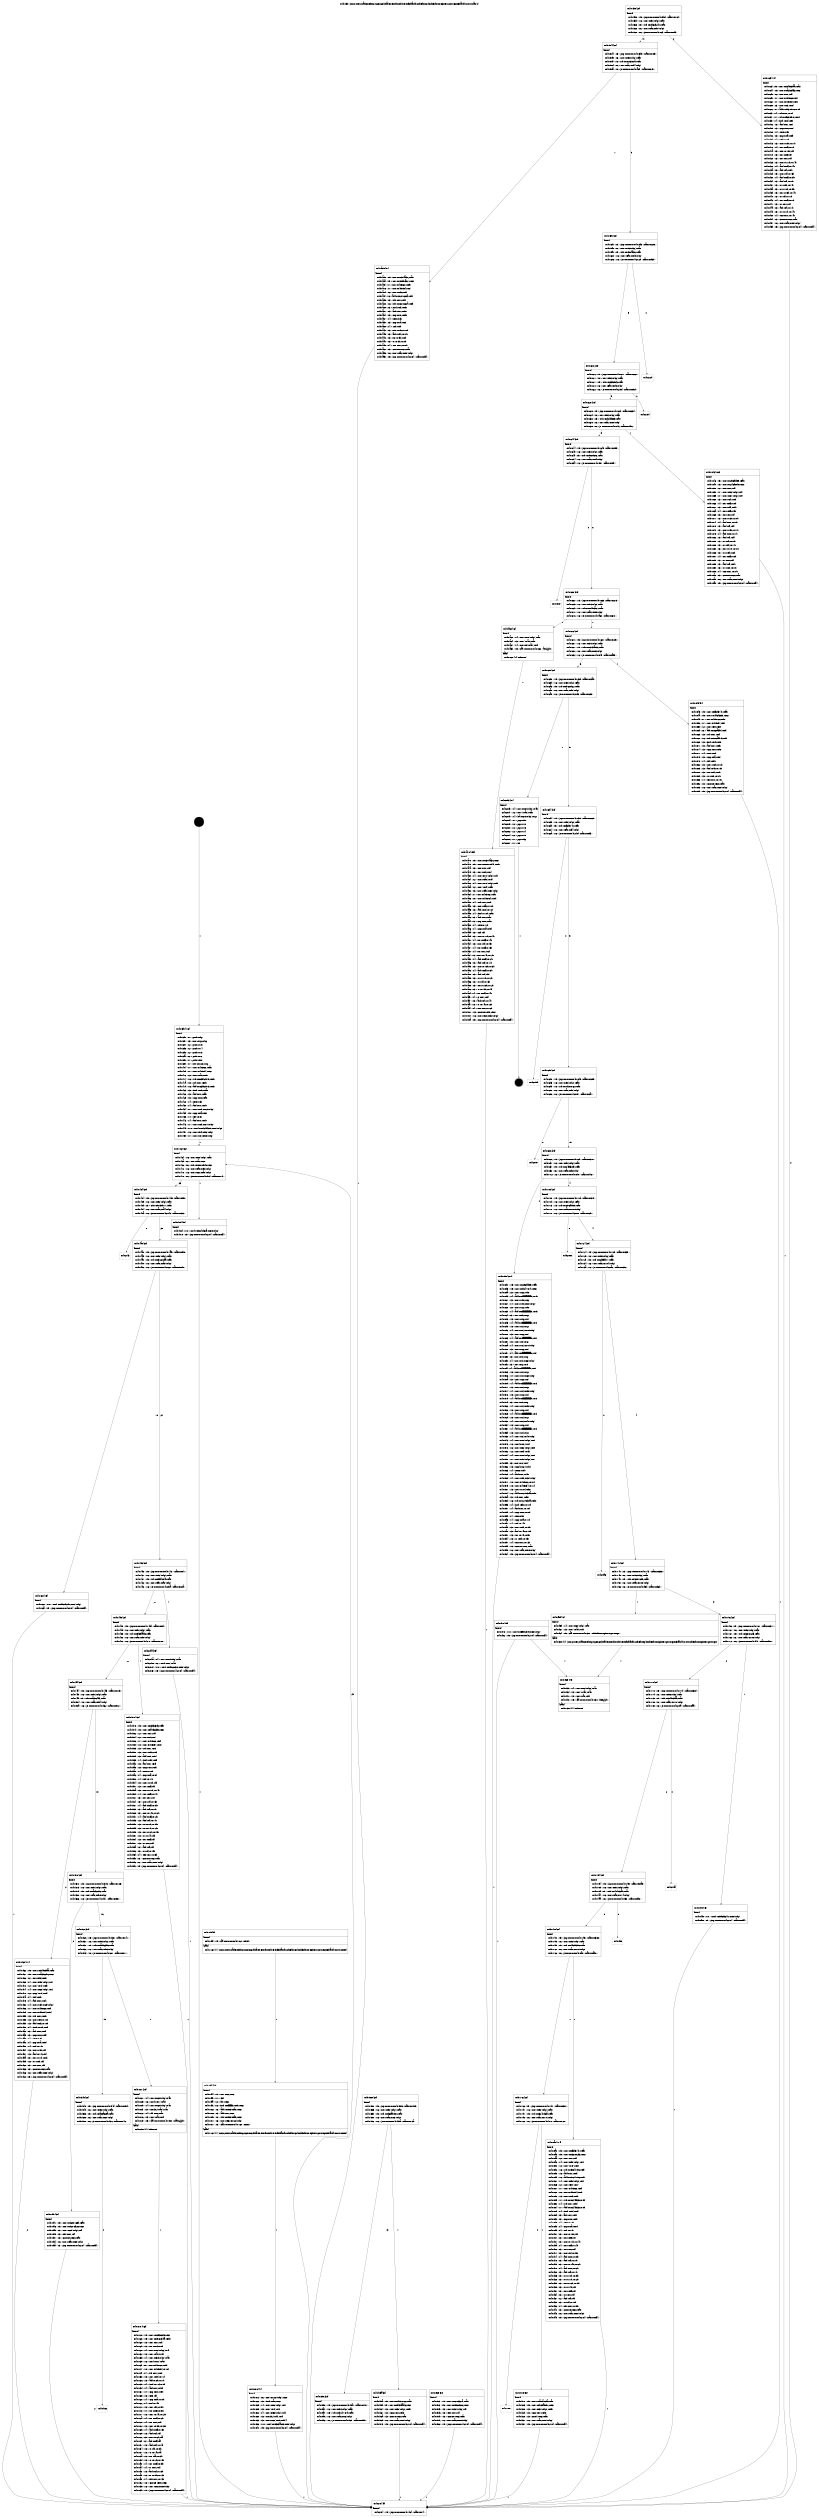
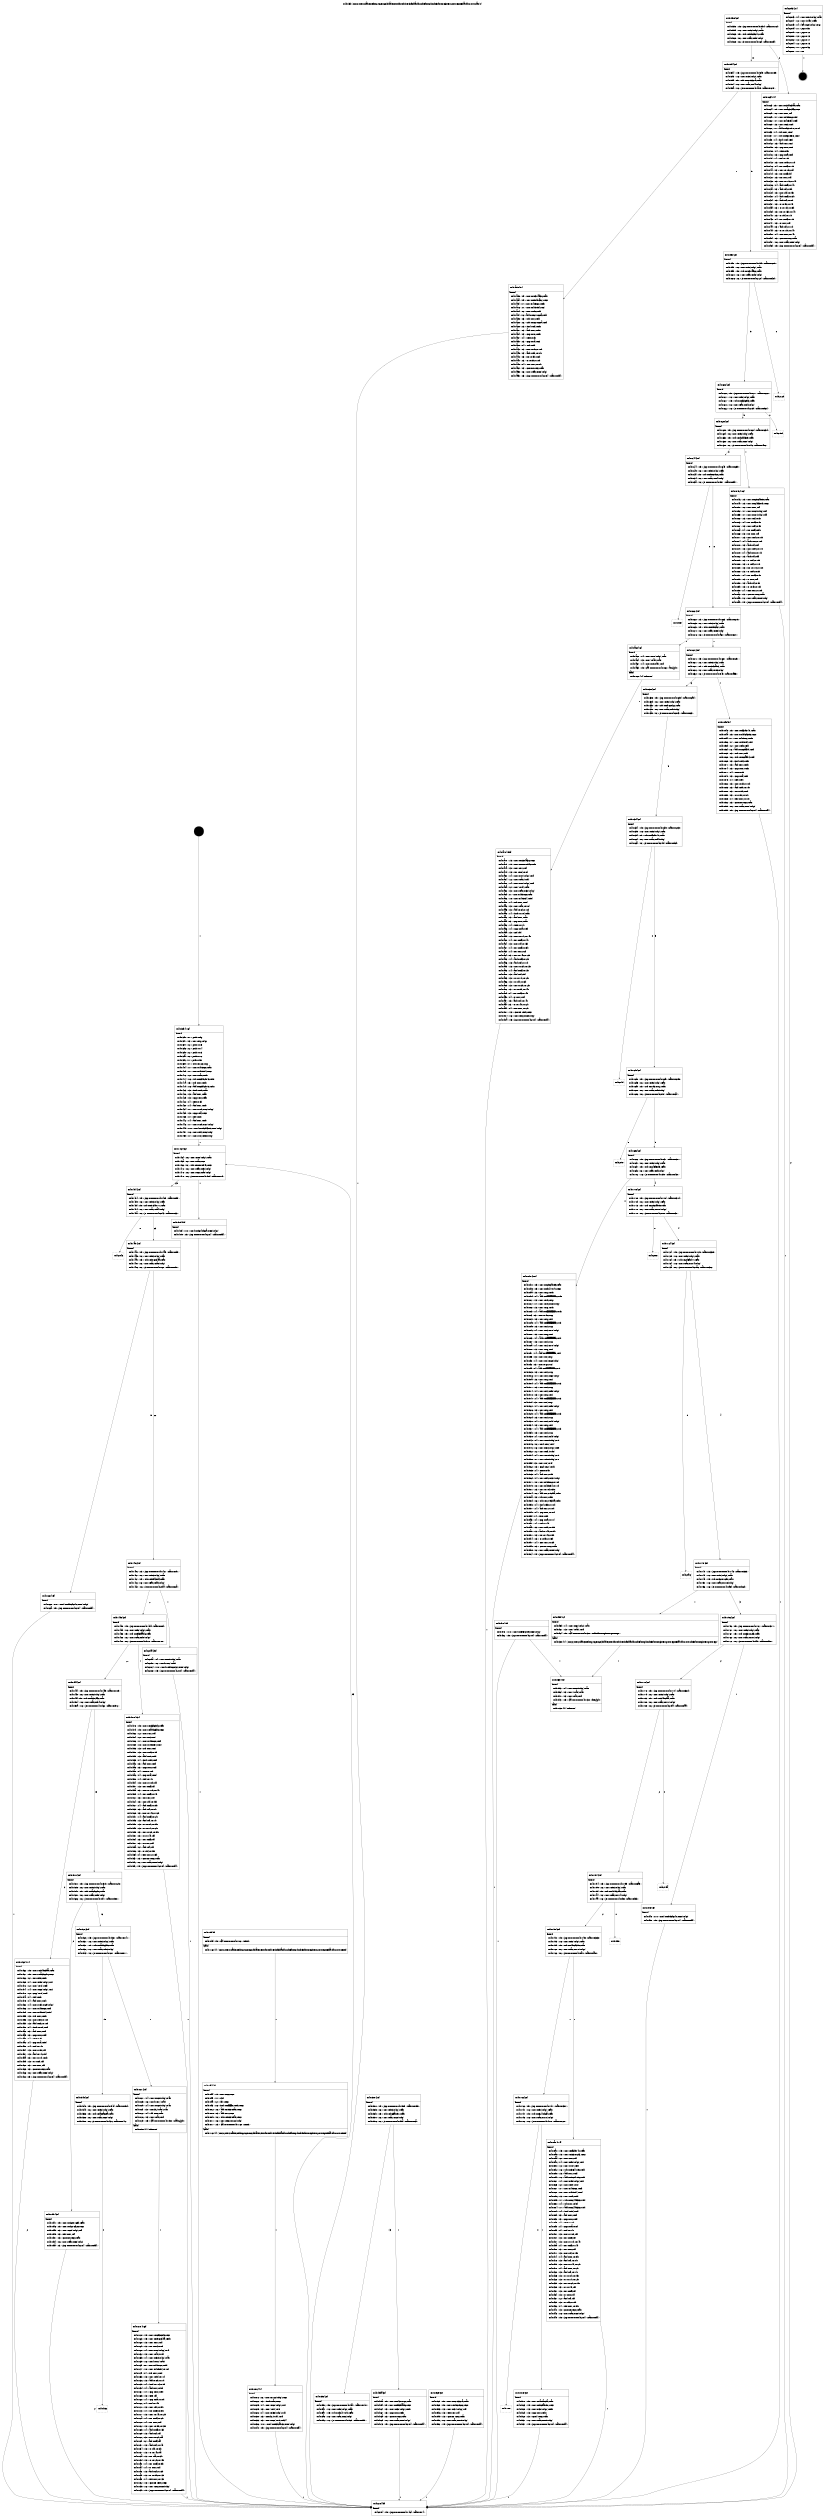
(546, 747) -> none
(570, 1143) -> (655, 1143)
